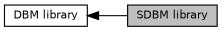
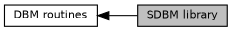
(46, 16) -> (51, 16)
